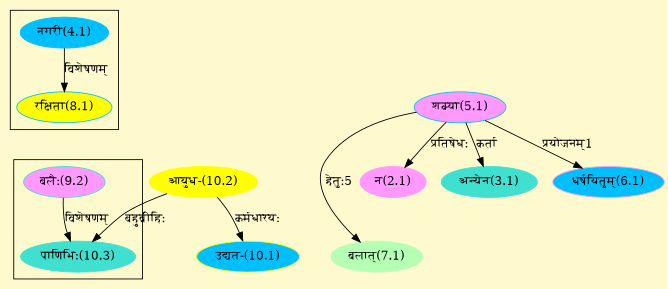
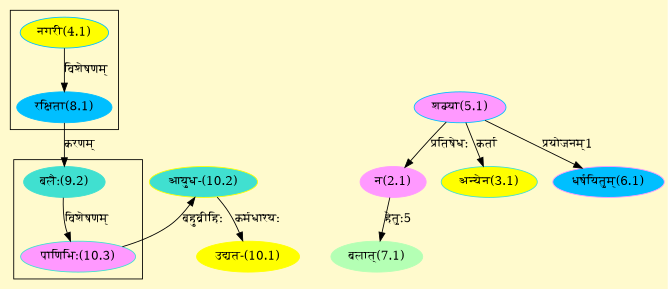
(64, 33) -> (64, 33)
(64, 107) -> (64, 107)
none -> (64, 140)
(331, 153) -> (386, 215)
(64, 182) -> (64, 182)
(203, 182) -> (203, 182)
(489, 182) -> (489, 182)
(130, 210) -> (160, 231)
(78, 257) -> (78, 257)
(248, 257) -> (248, 257)
